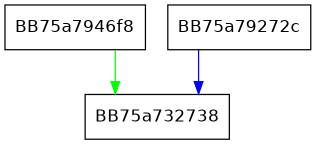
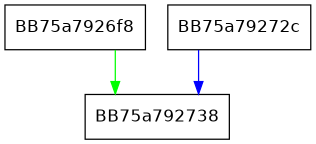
(75, 27) -> (75, 27)
(157, 117) -> (157, 117)
